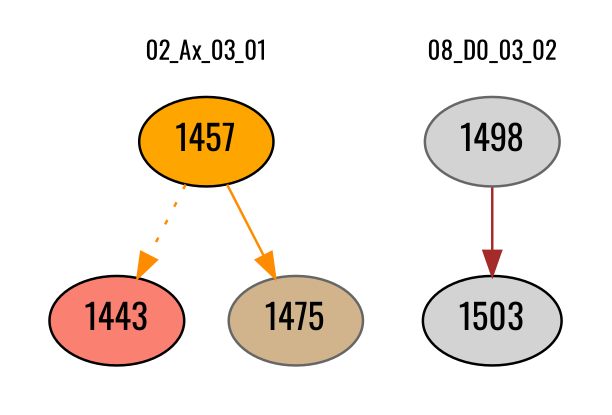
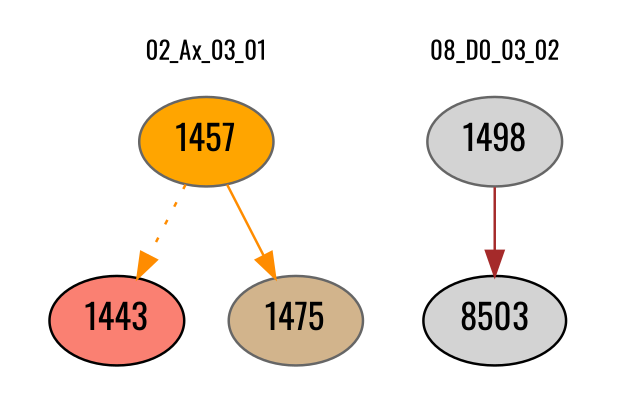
(206, 142) -> (206, 142)
(492, 321) -> (495, 321)
